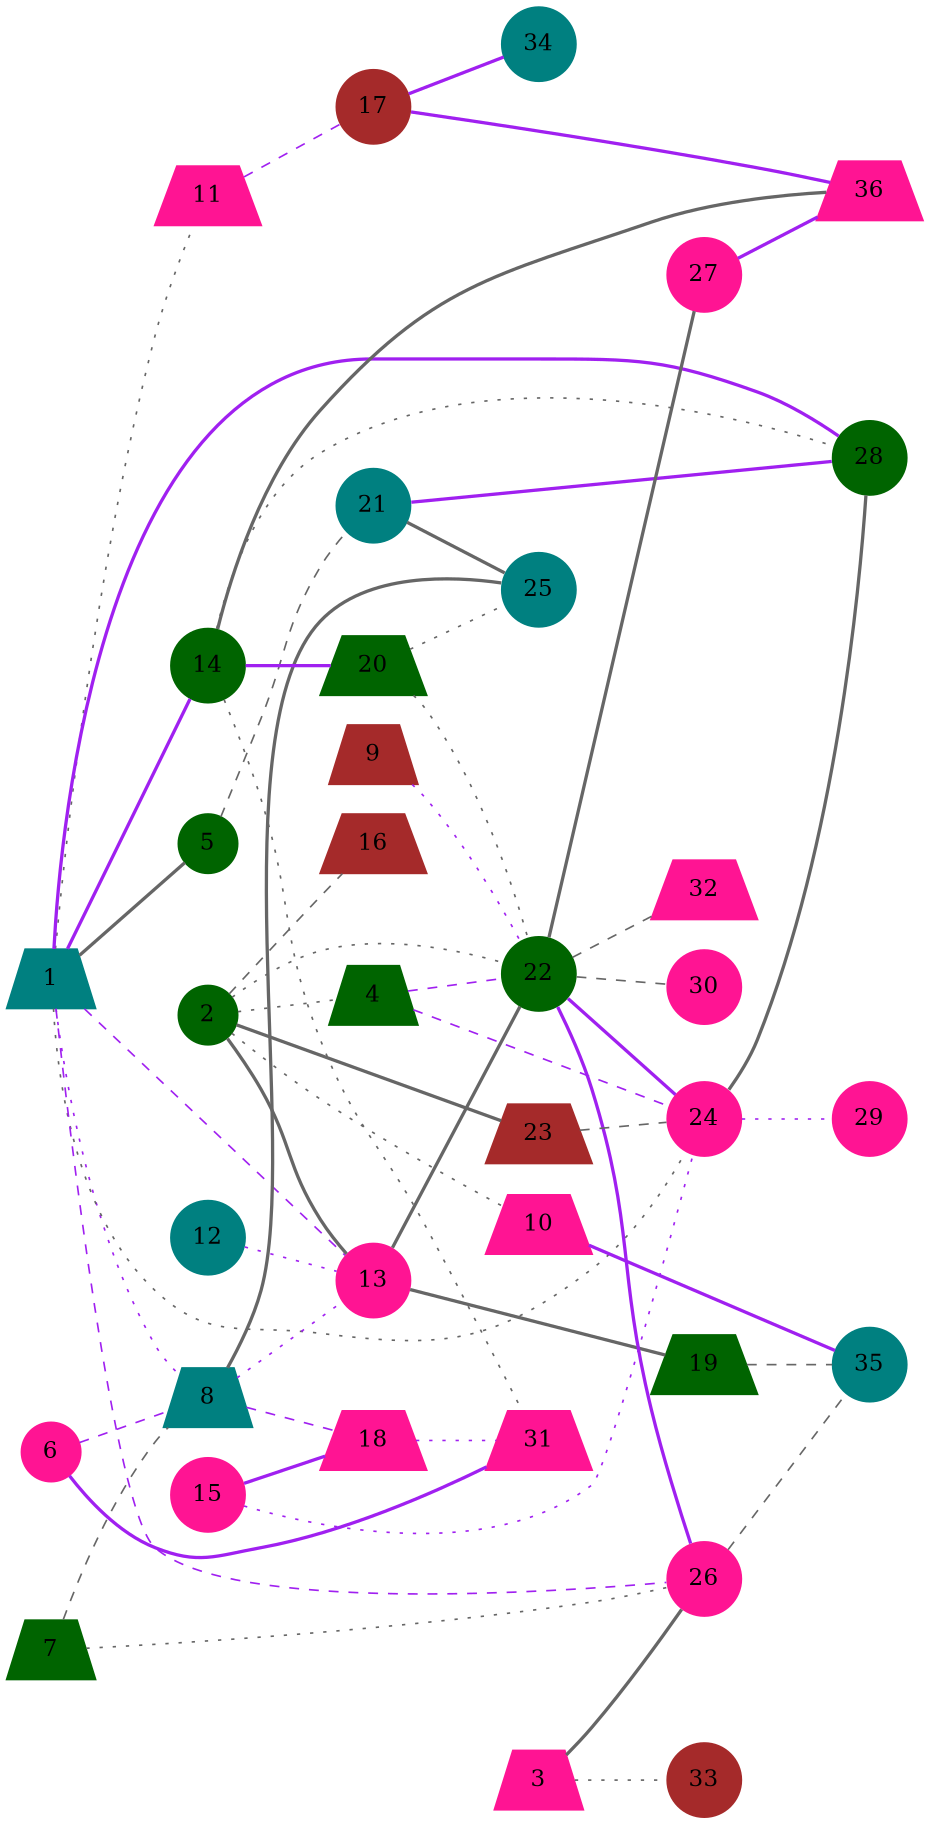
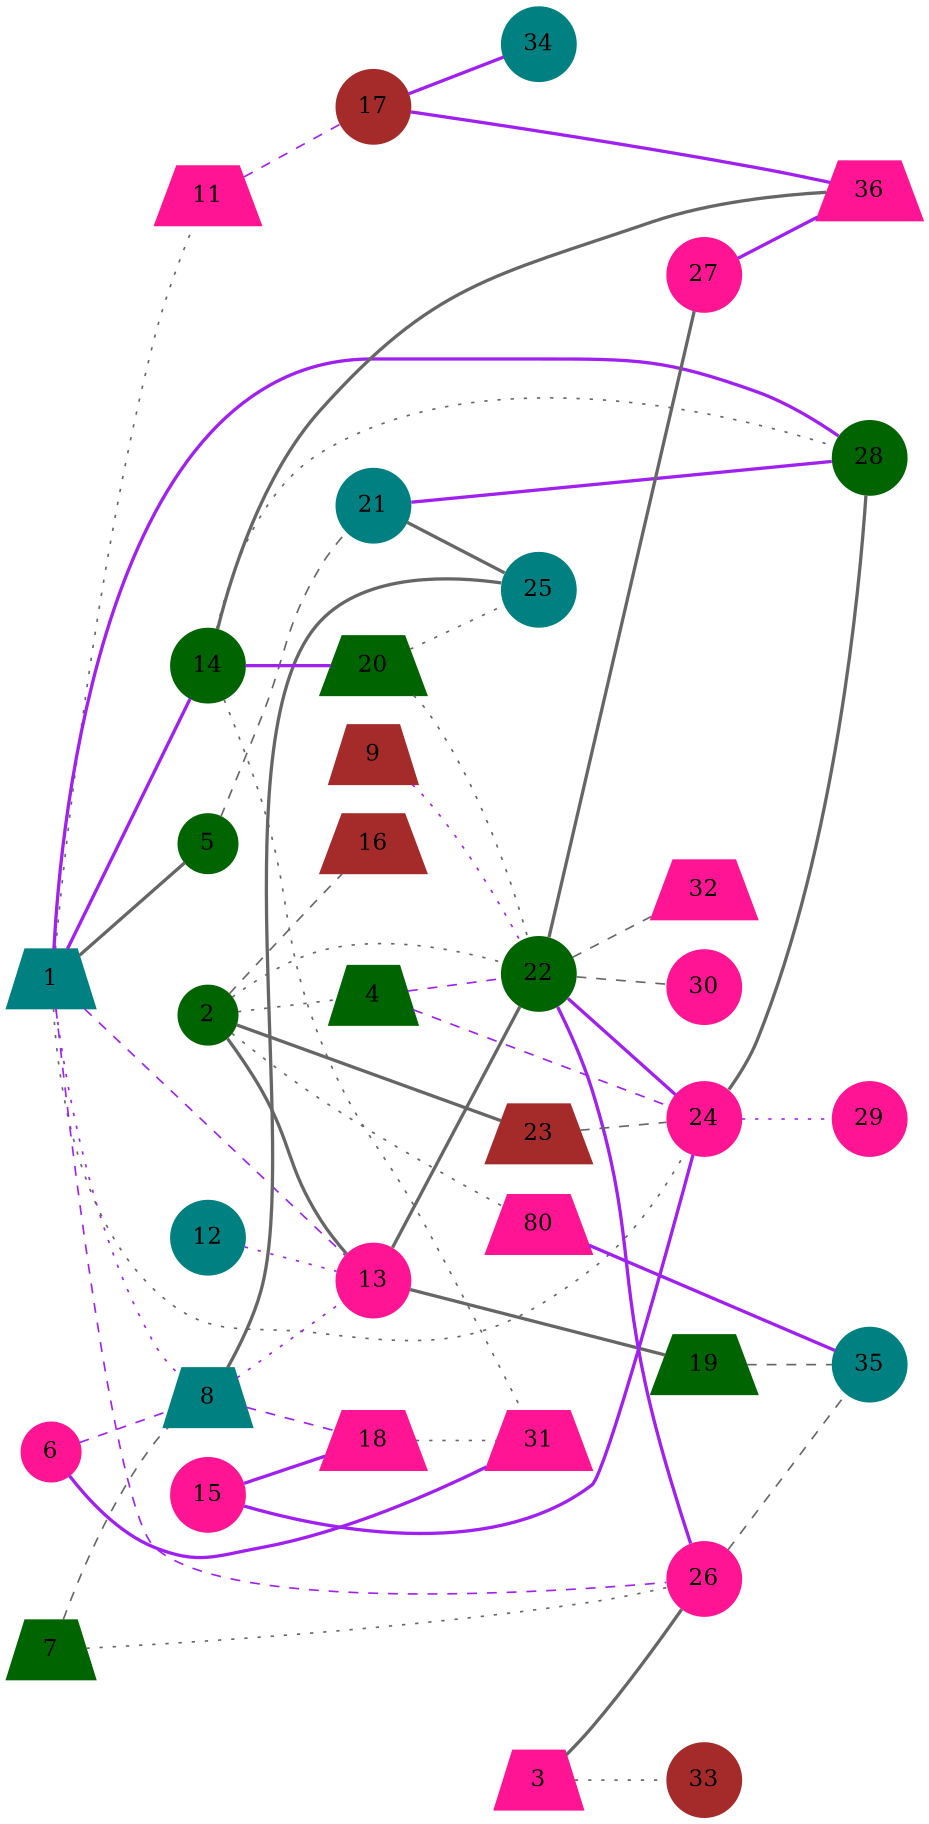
(539, 1225) -> (539, 1225)
(456, 1440) -> (456, 1440)
(586, 1489) -> (586, 1489)
